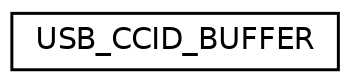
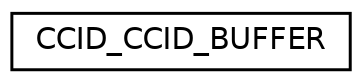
(175, 42) -> (181, 42)
